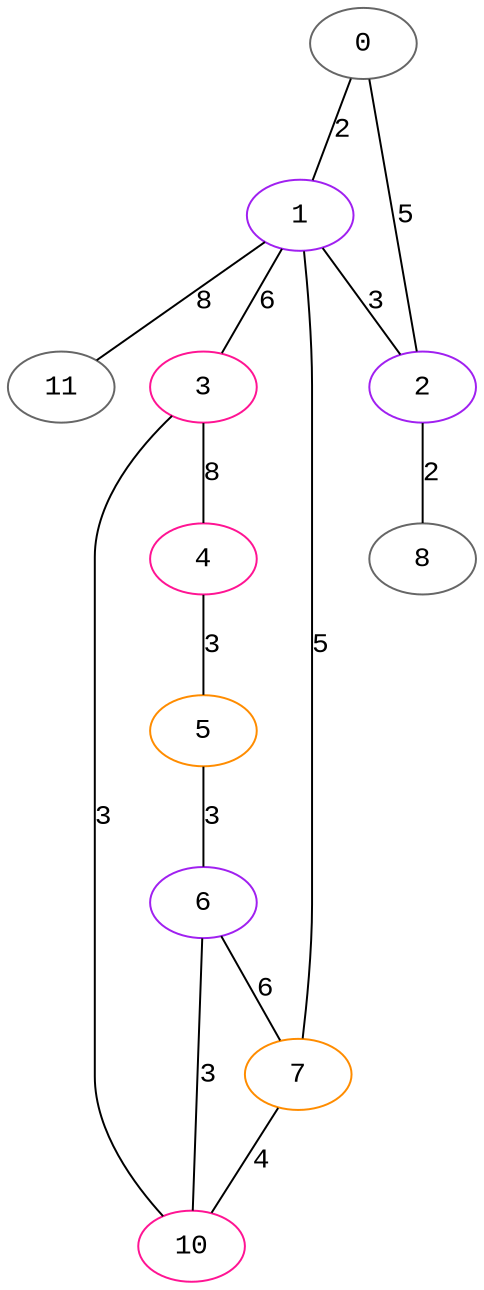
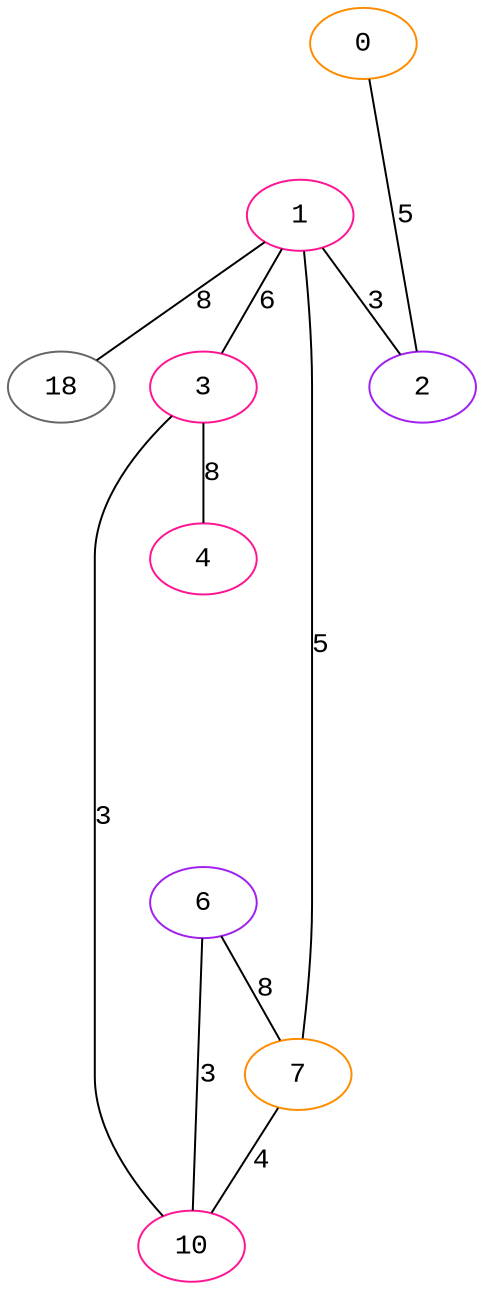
(363, 43) -> (363, 43)
(332, 129) -> none
(300, 215) -> (300, 215)
(61, 387) -> (61, 387)
(423, 559) -> none
(203, 731) -> none
(266, 988) -> (266, 988)
